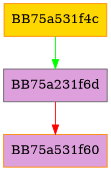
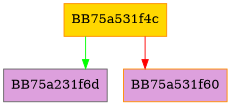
(55, 113) -> (145, 48)
